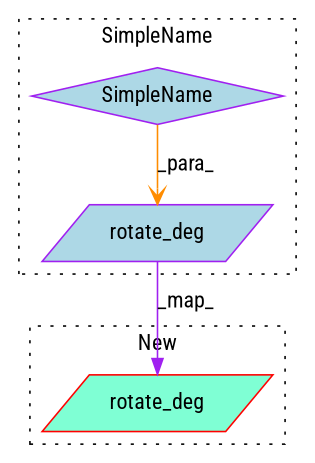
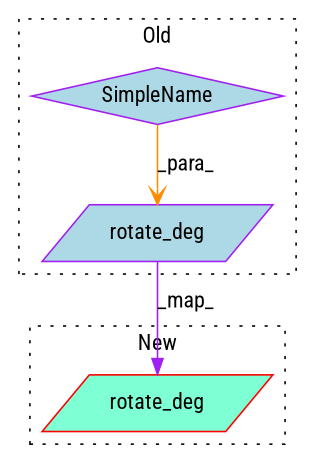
(158, 37) -> (158, 37)
